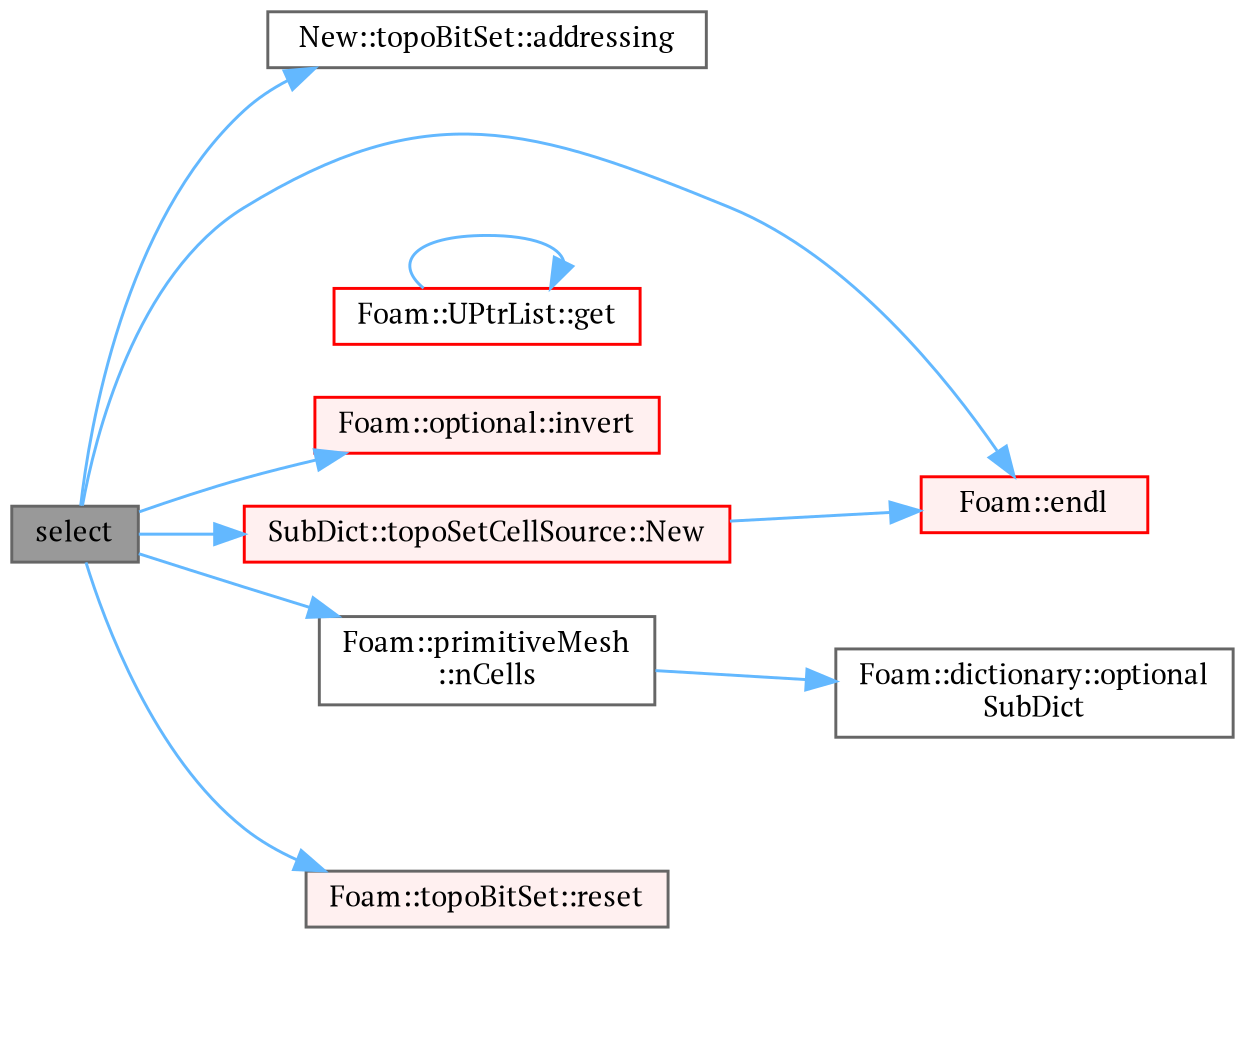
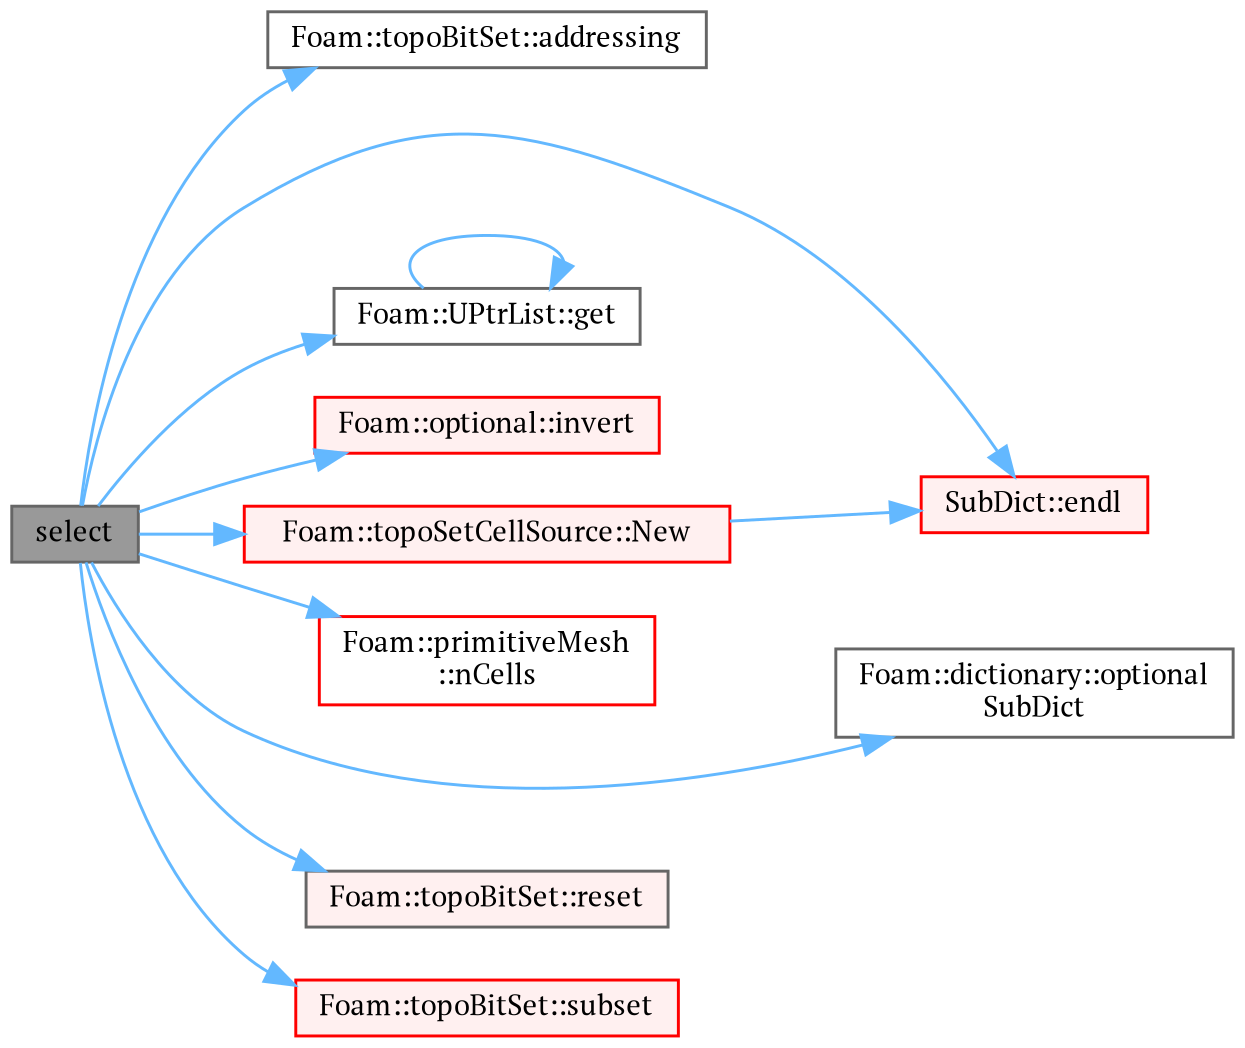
(487, 40) -> (487, 40)
(487, 316) -> (487, 316)
none -> (189, 408)
(1034, 505) -> (1034, 505)
(487, 534) -> (487, 534)
(487, 661) -> (487, 661)
(731, 675) -> (436, 782)
none -> (487, 1008)
